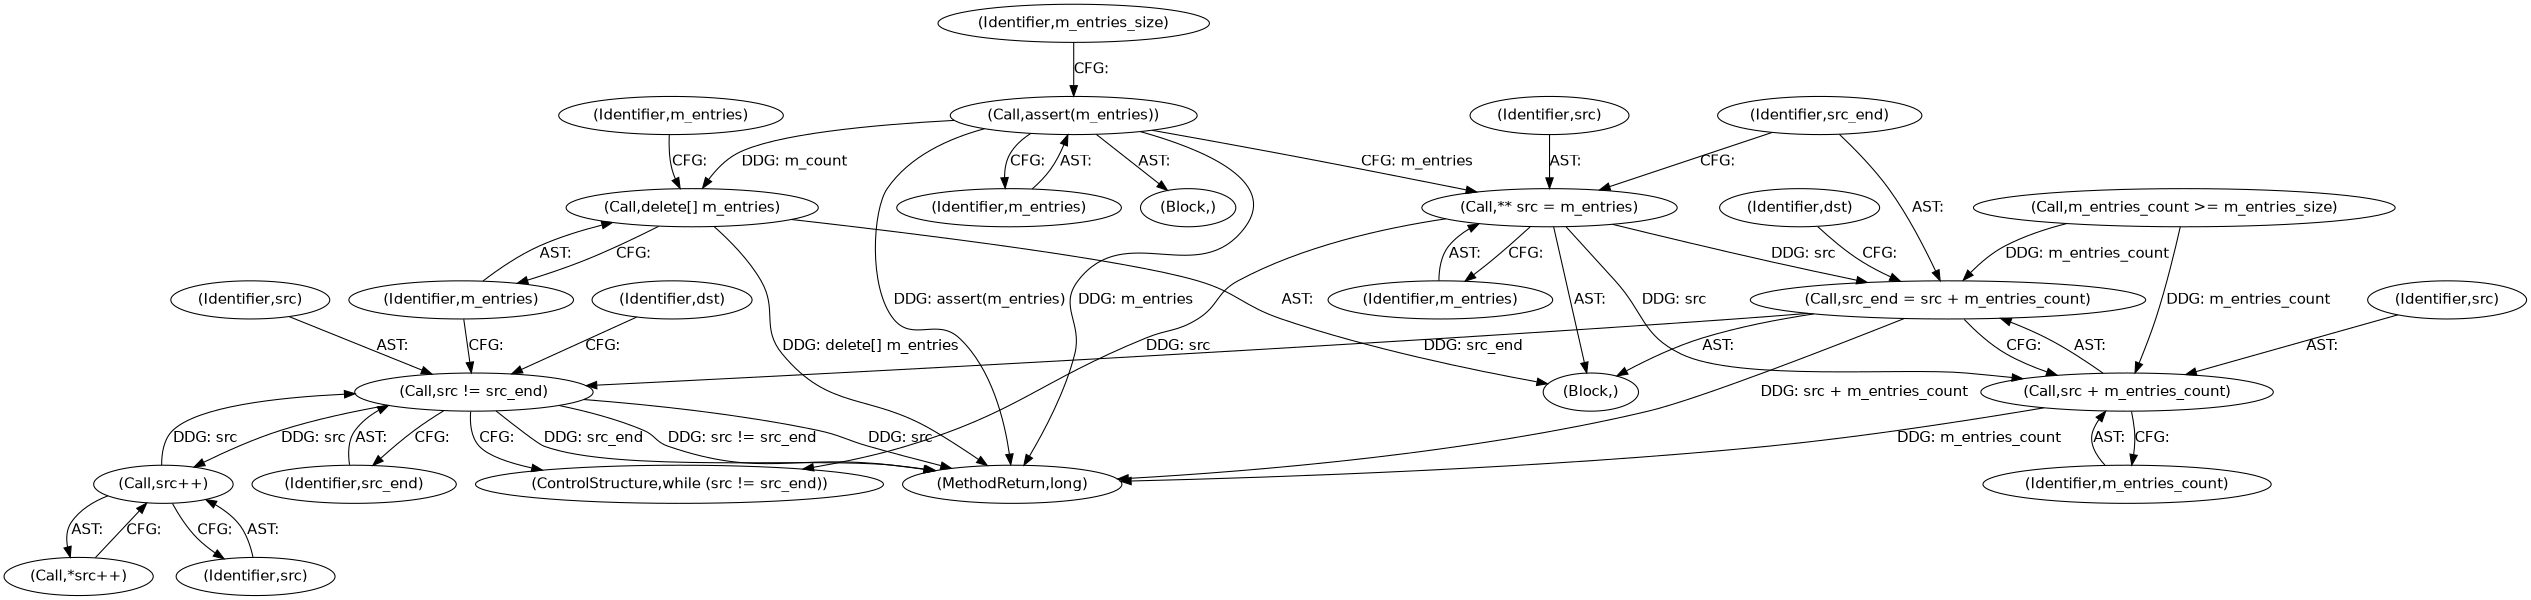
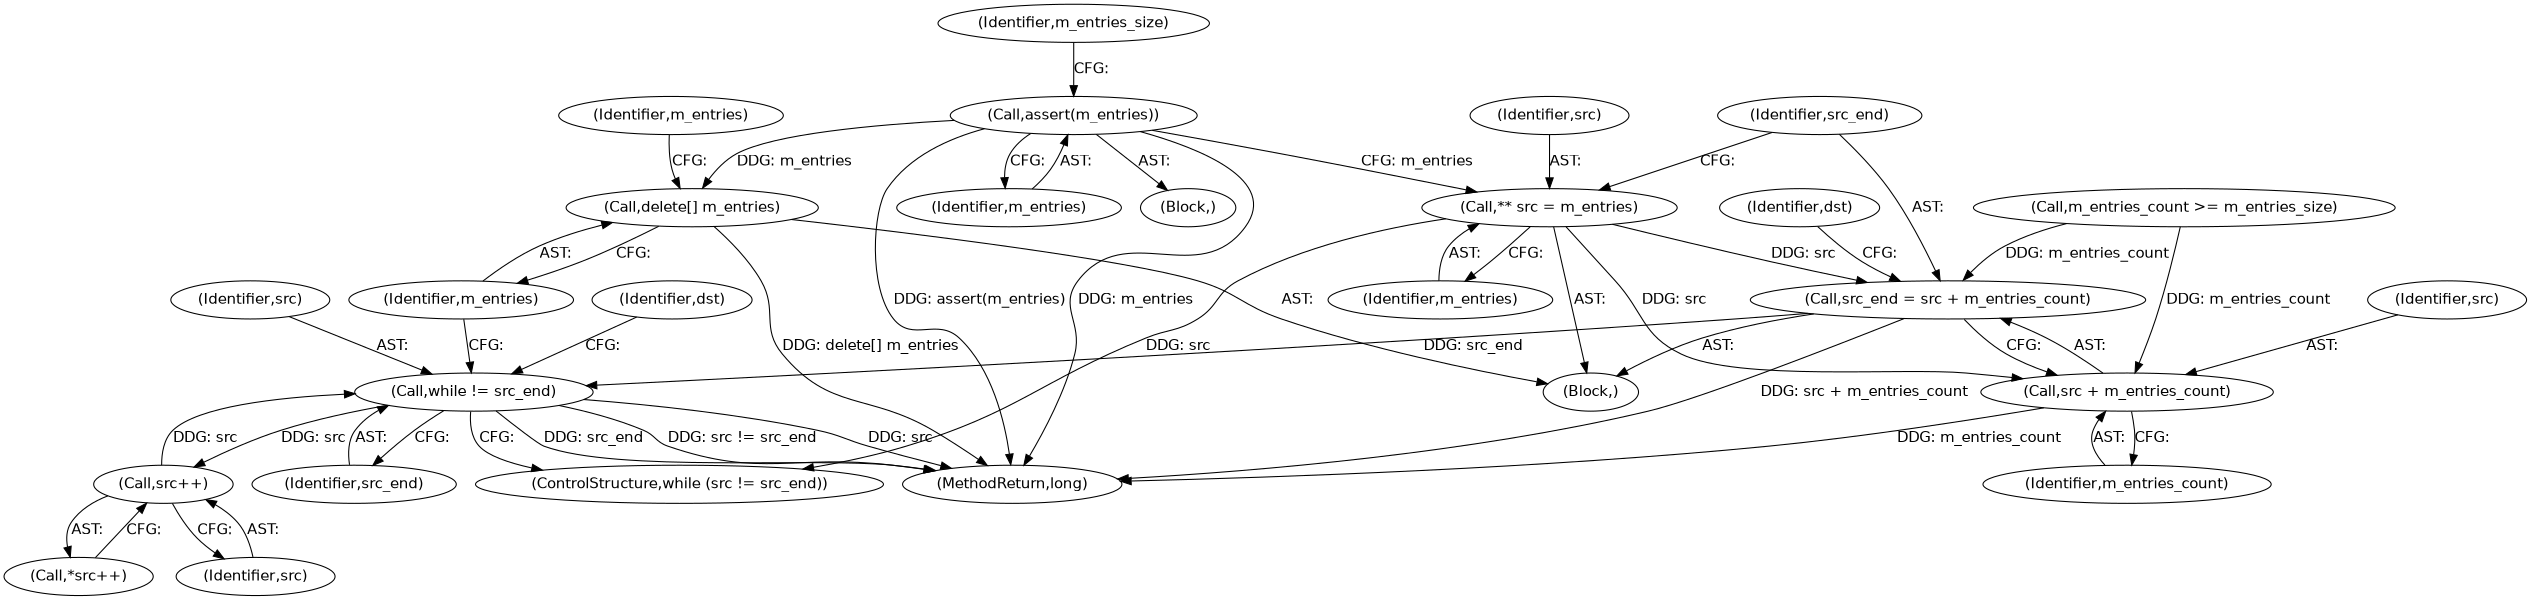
(794, 162) -> (794, 162)
(474, 392) -> (474, 392)
